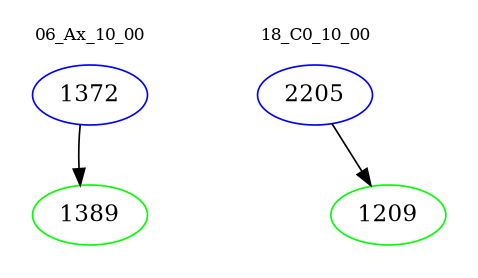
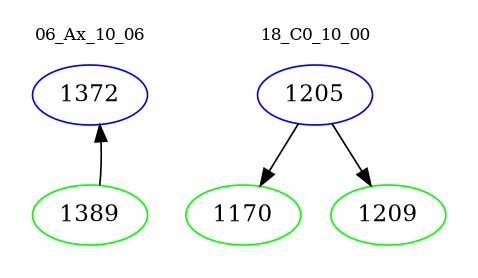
(90, 36) -> (90, 36)
(315, 95) -> (315, 95)
(79, 147) -> (101, 164)
none -> (243, 215)
